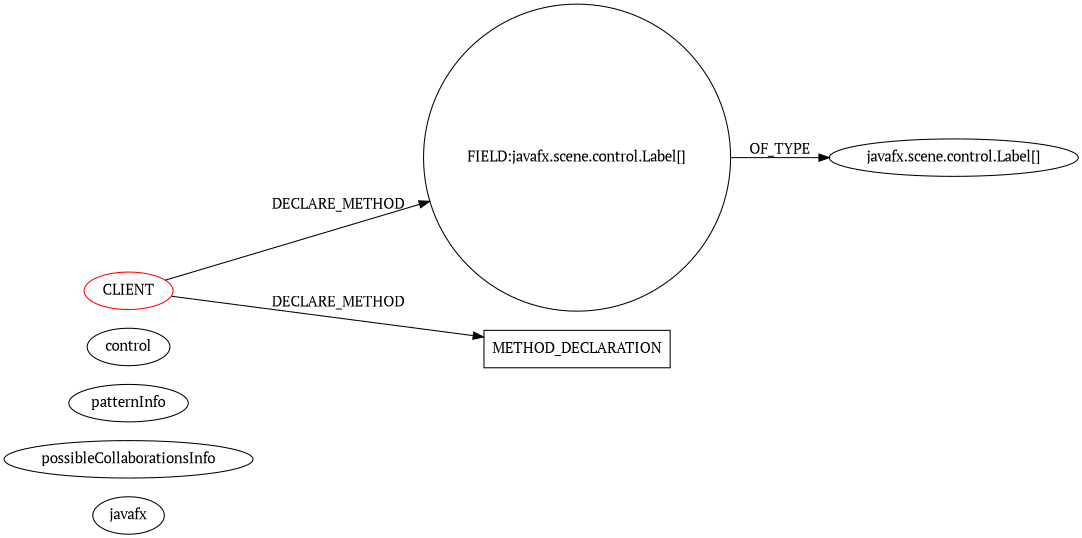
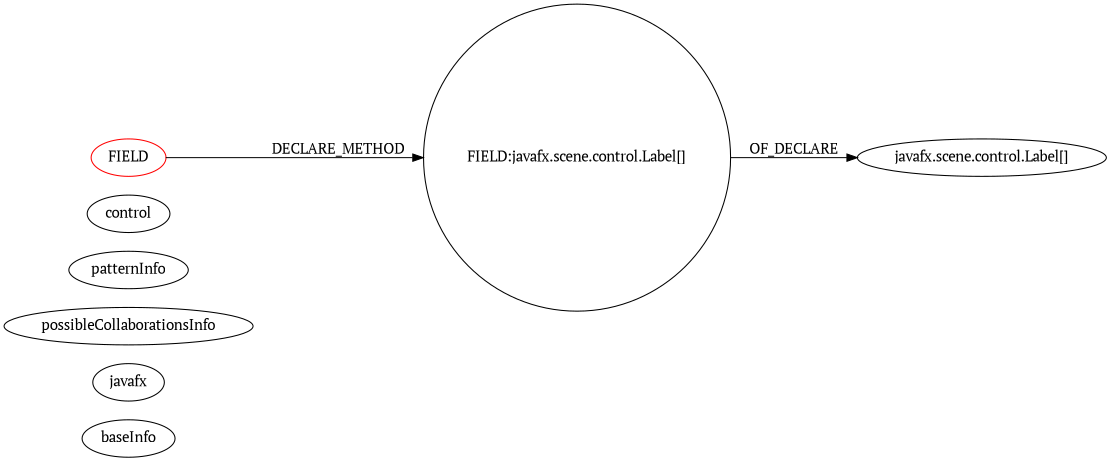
(780, 150) -> (794, 150)
(129, 291) -> (129, 158)
(577, 349) -> none
none -> (129, 439)
